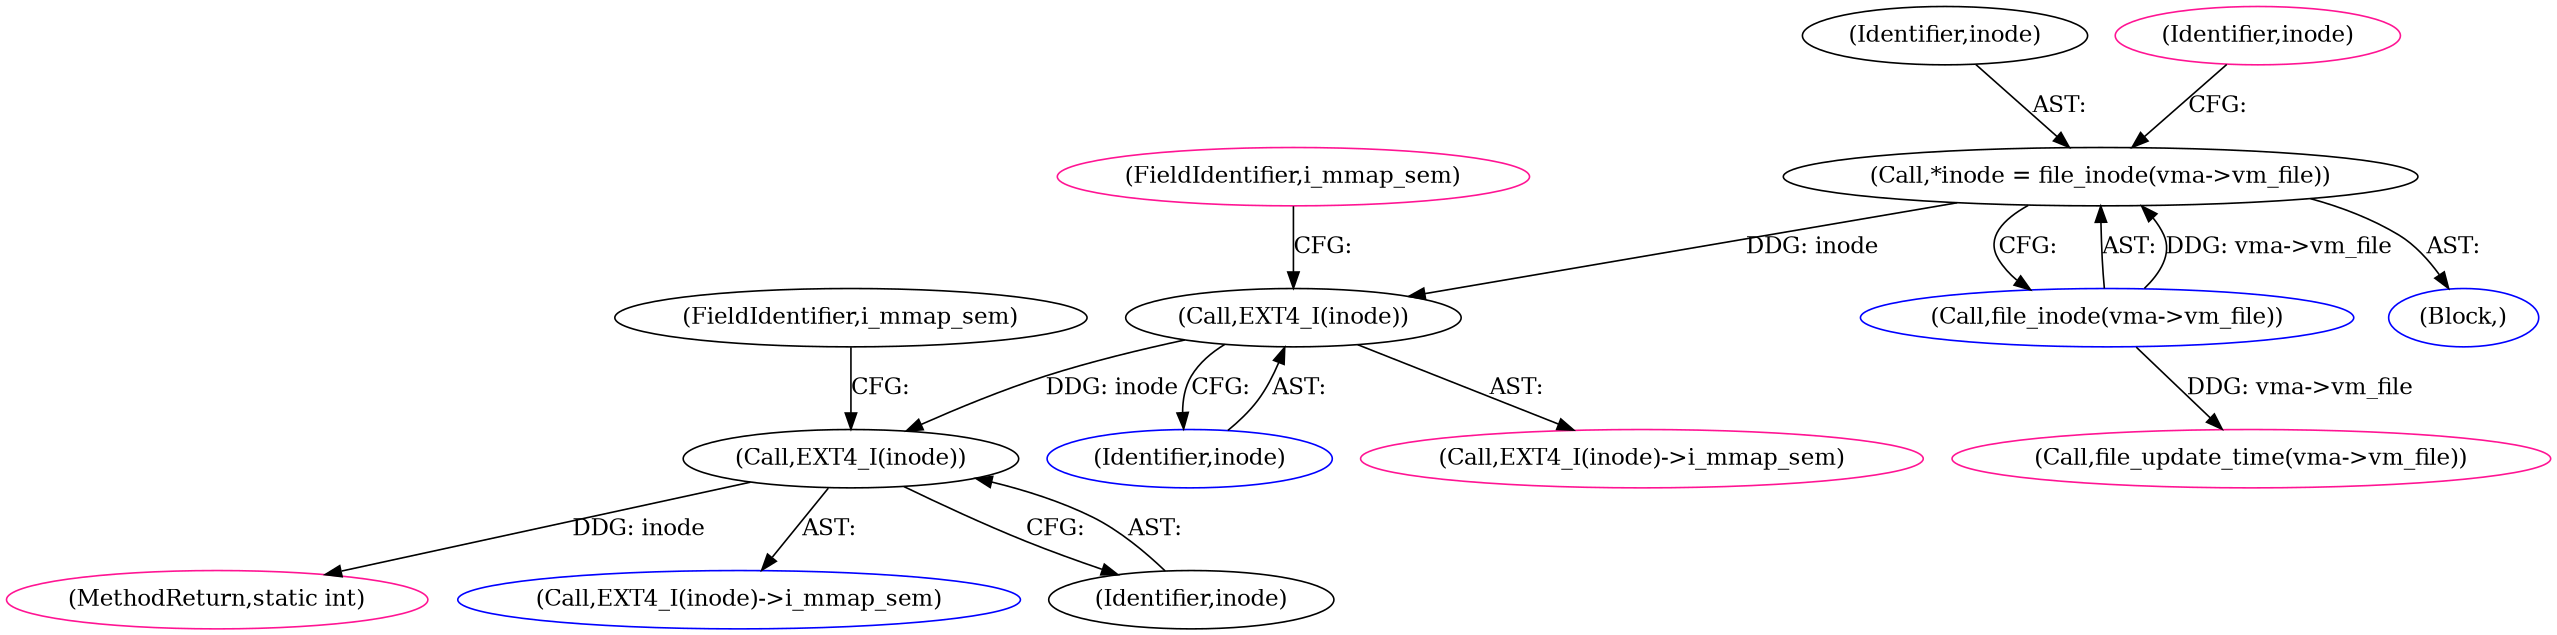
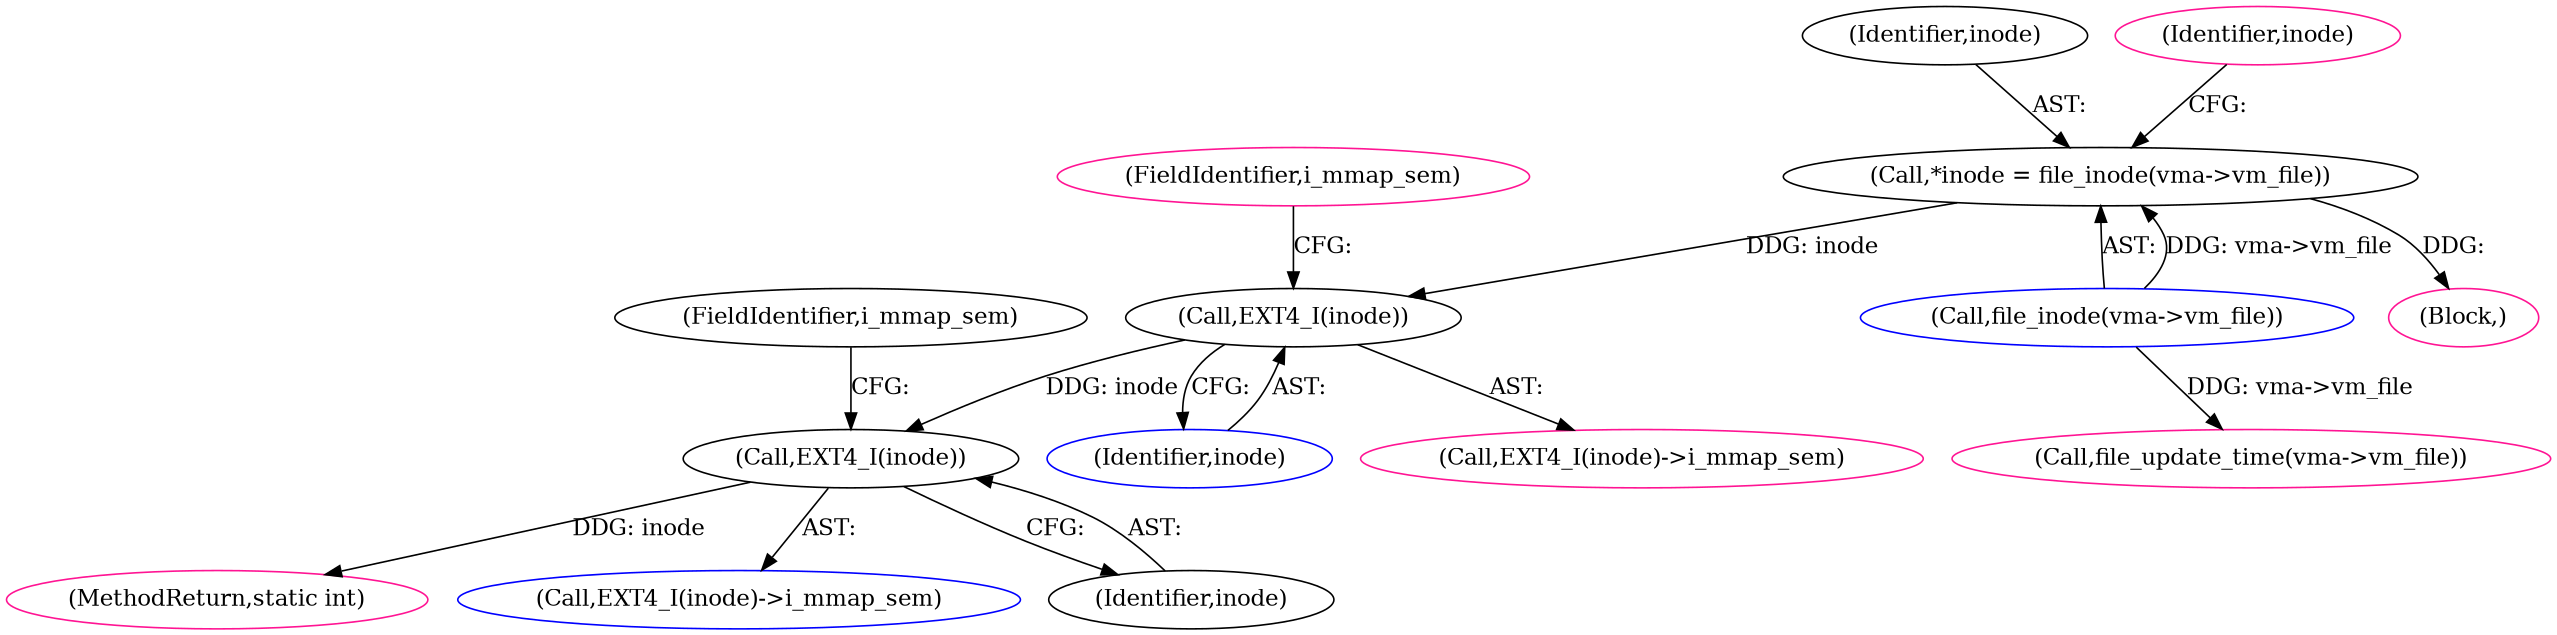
(1995, 239) -> none
(2457, 247) -> (2457, 247)
(2464, 318) -> (2464, 318)
